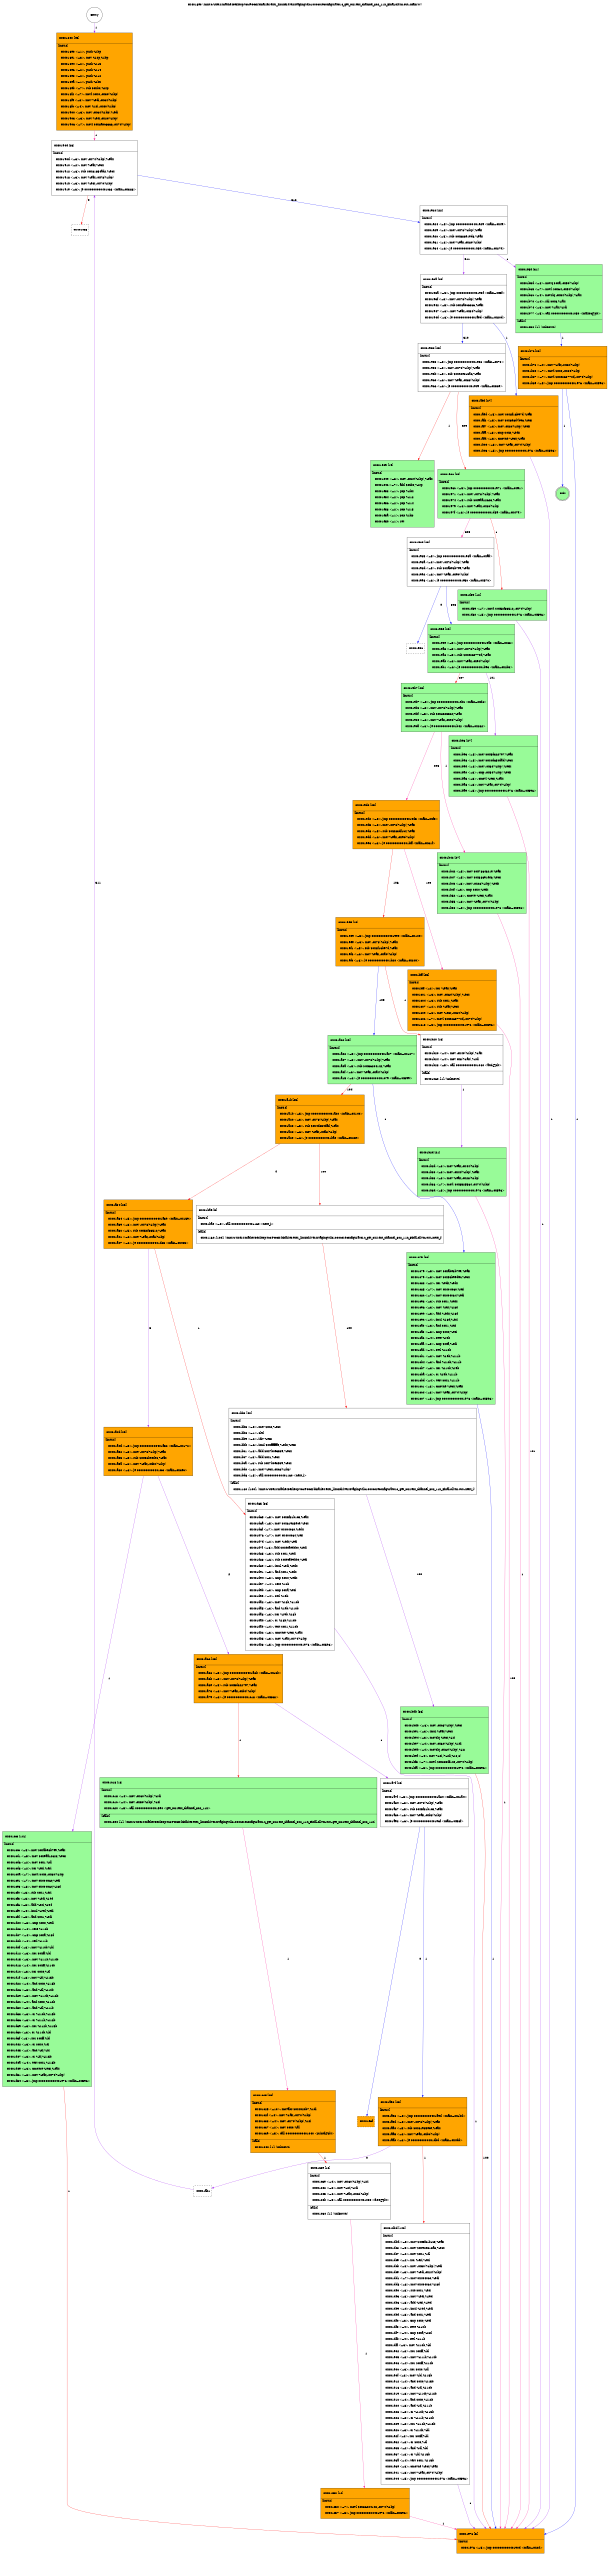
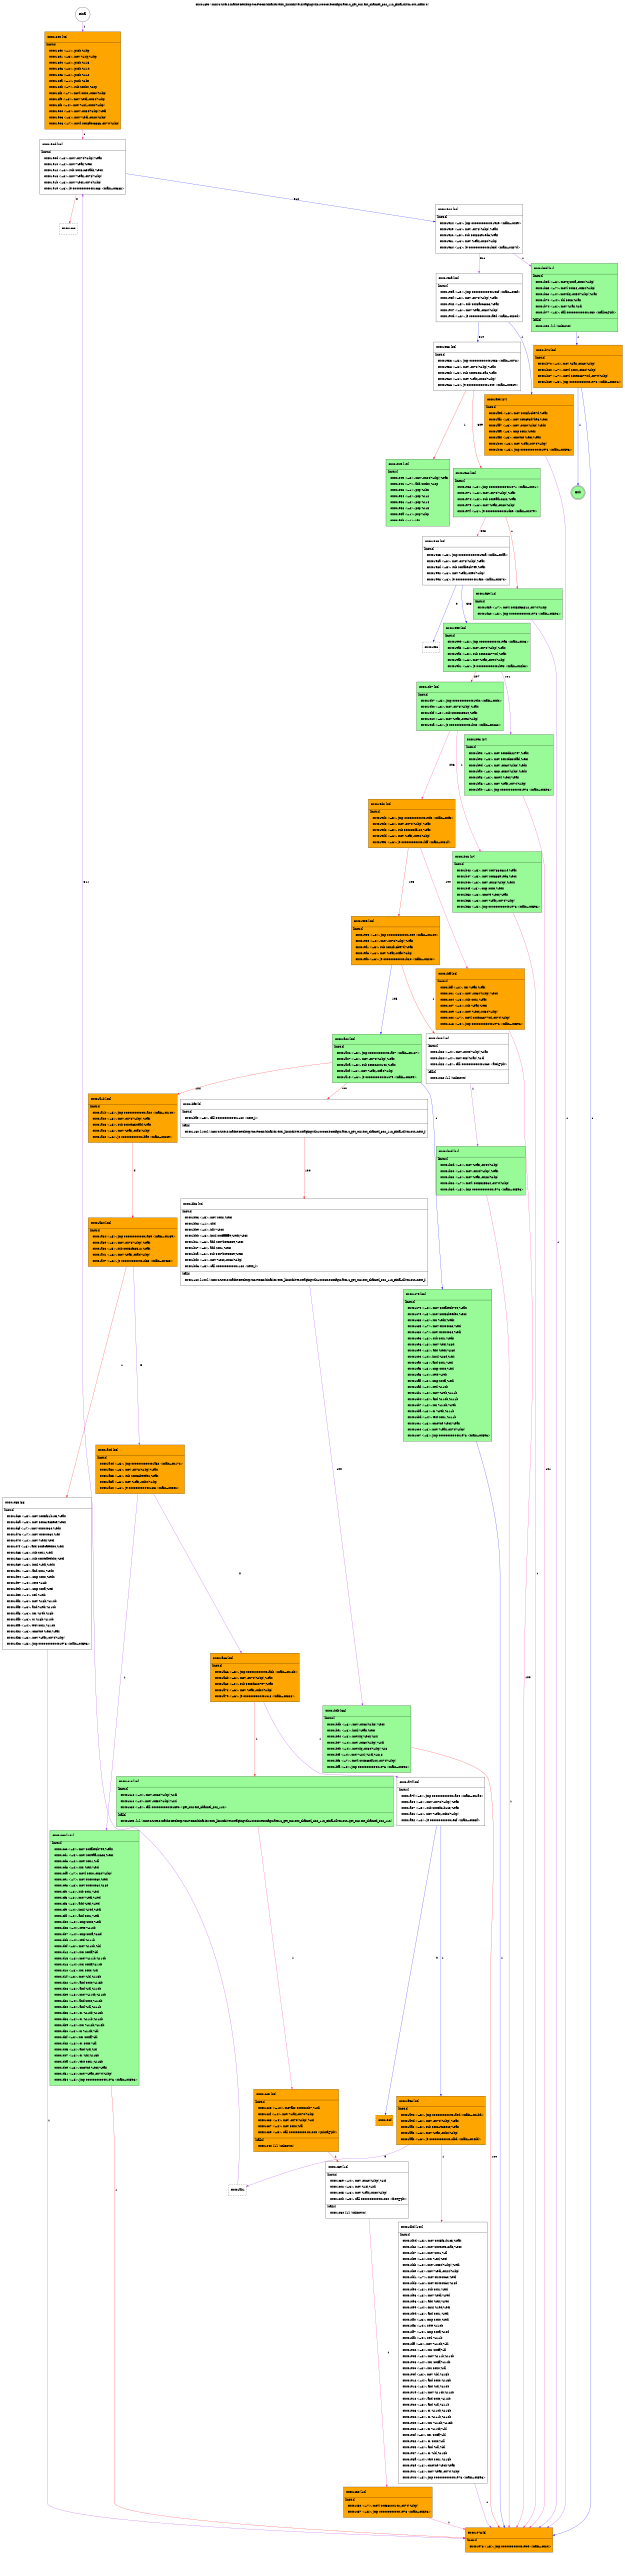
(94, 15) -> (83, 14)
(320, 1173) -> (338, 1090)
